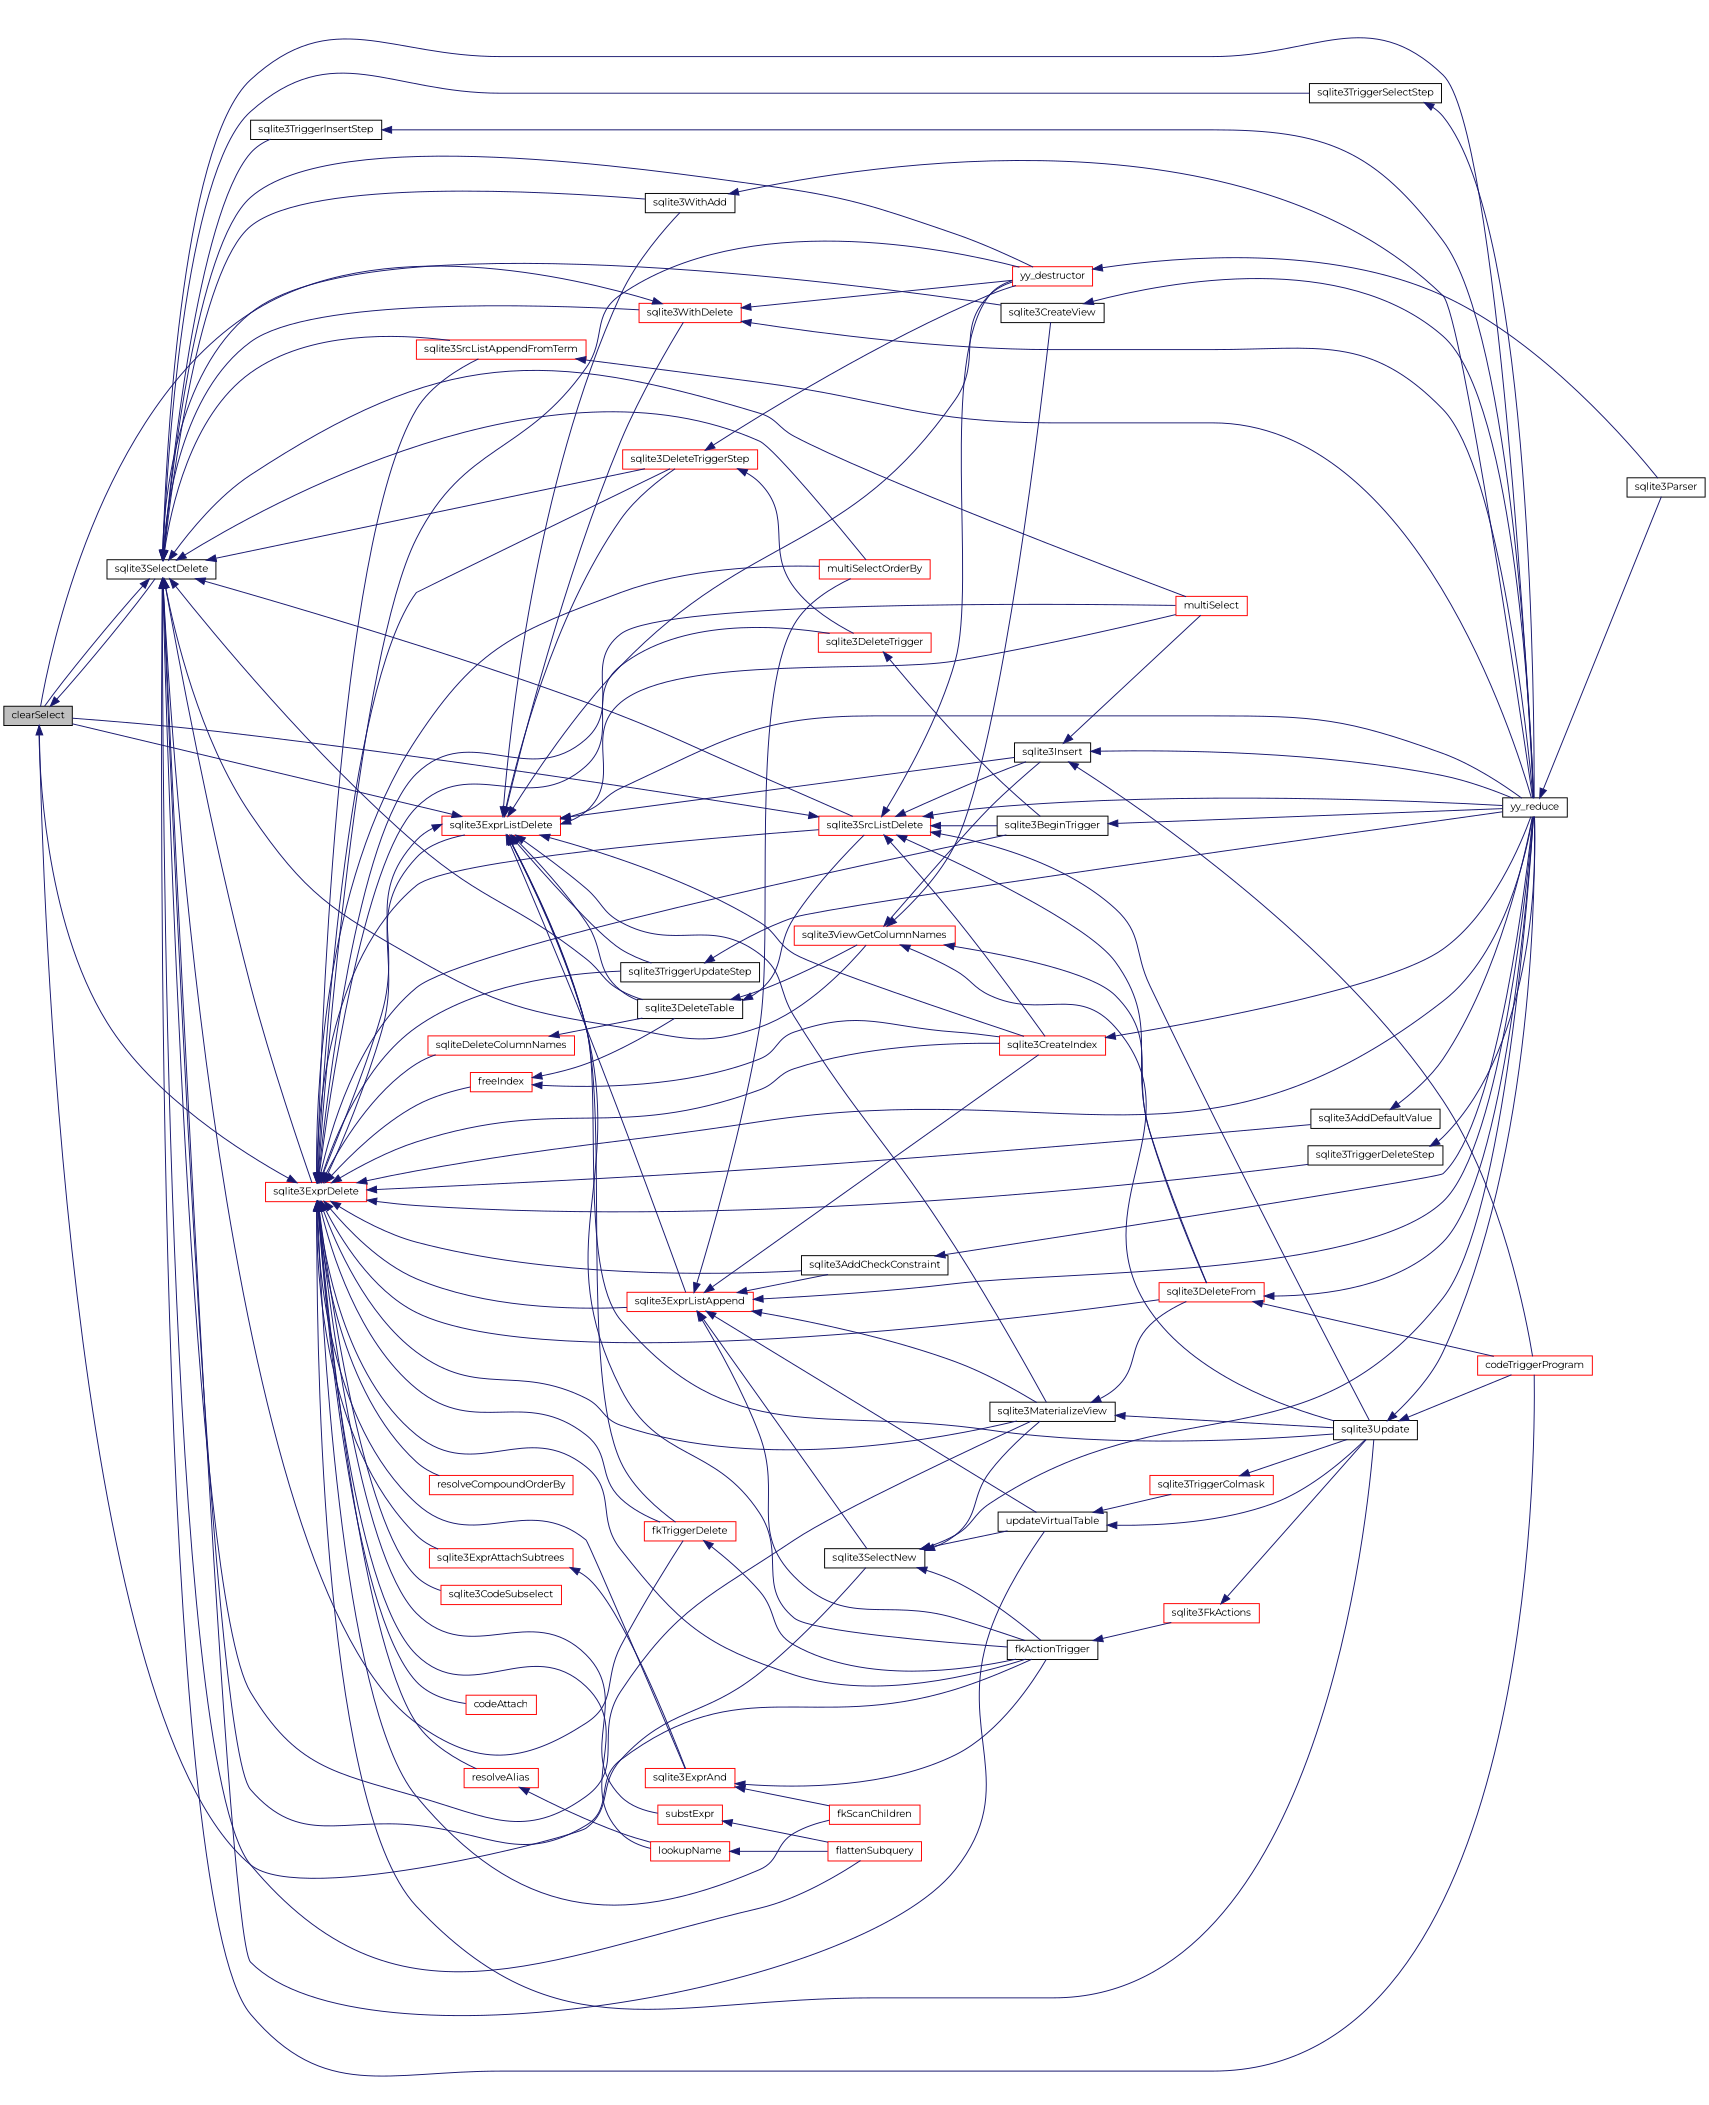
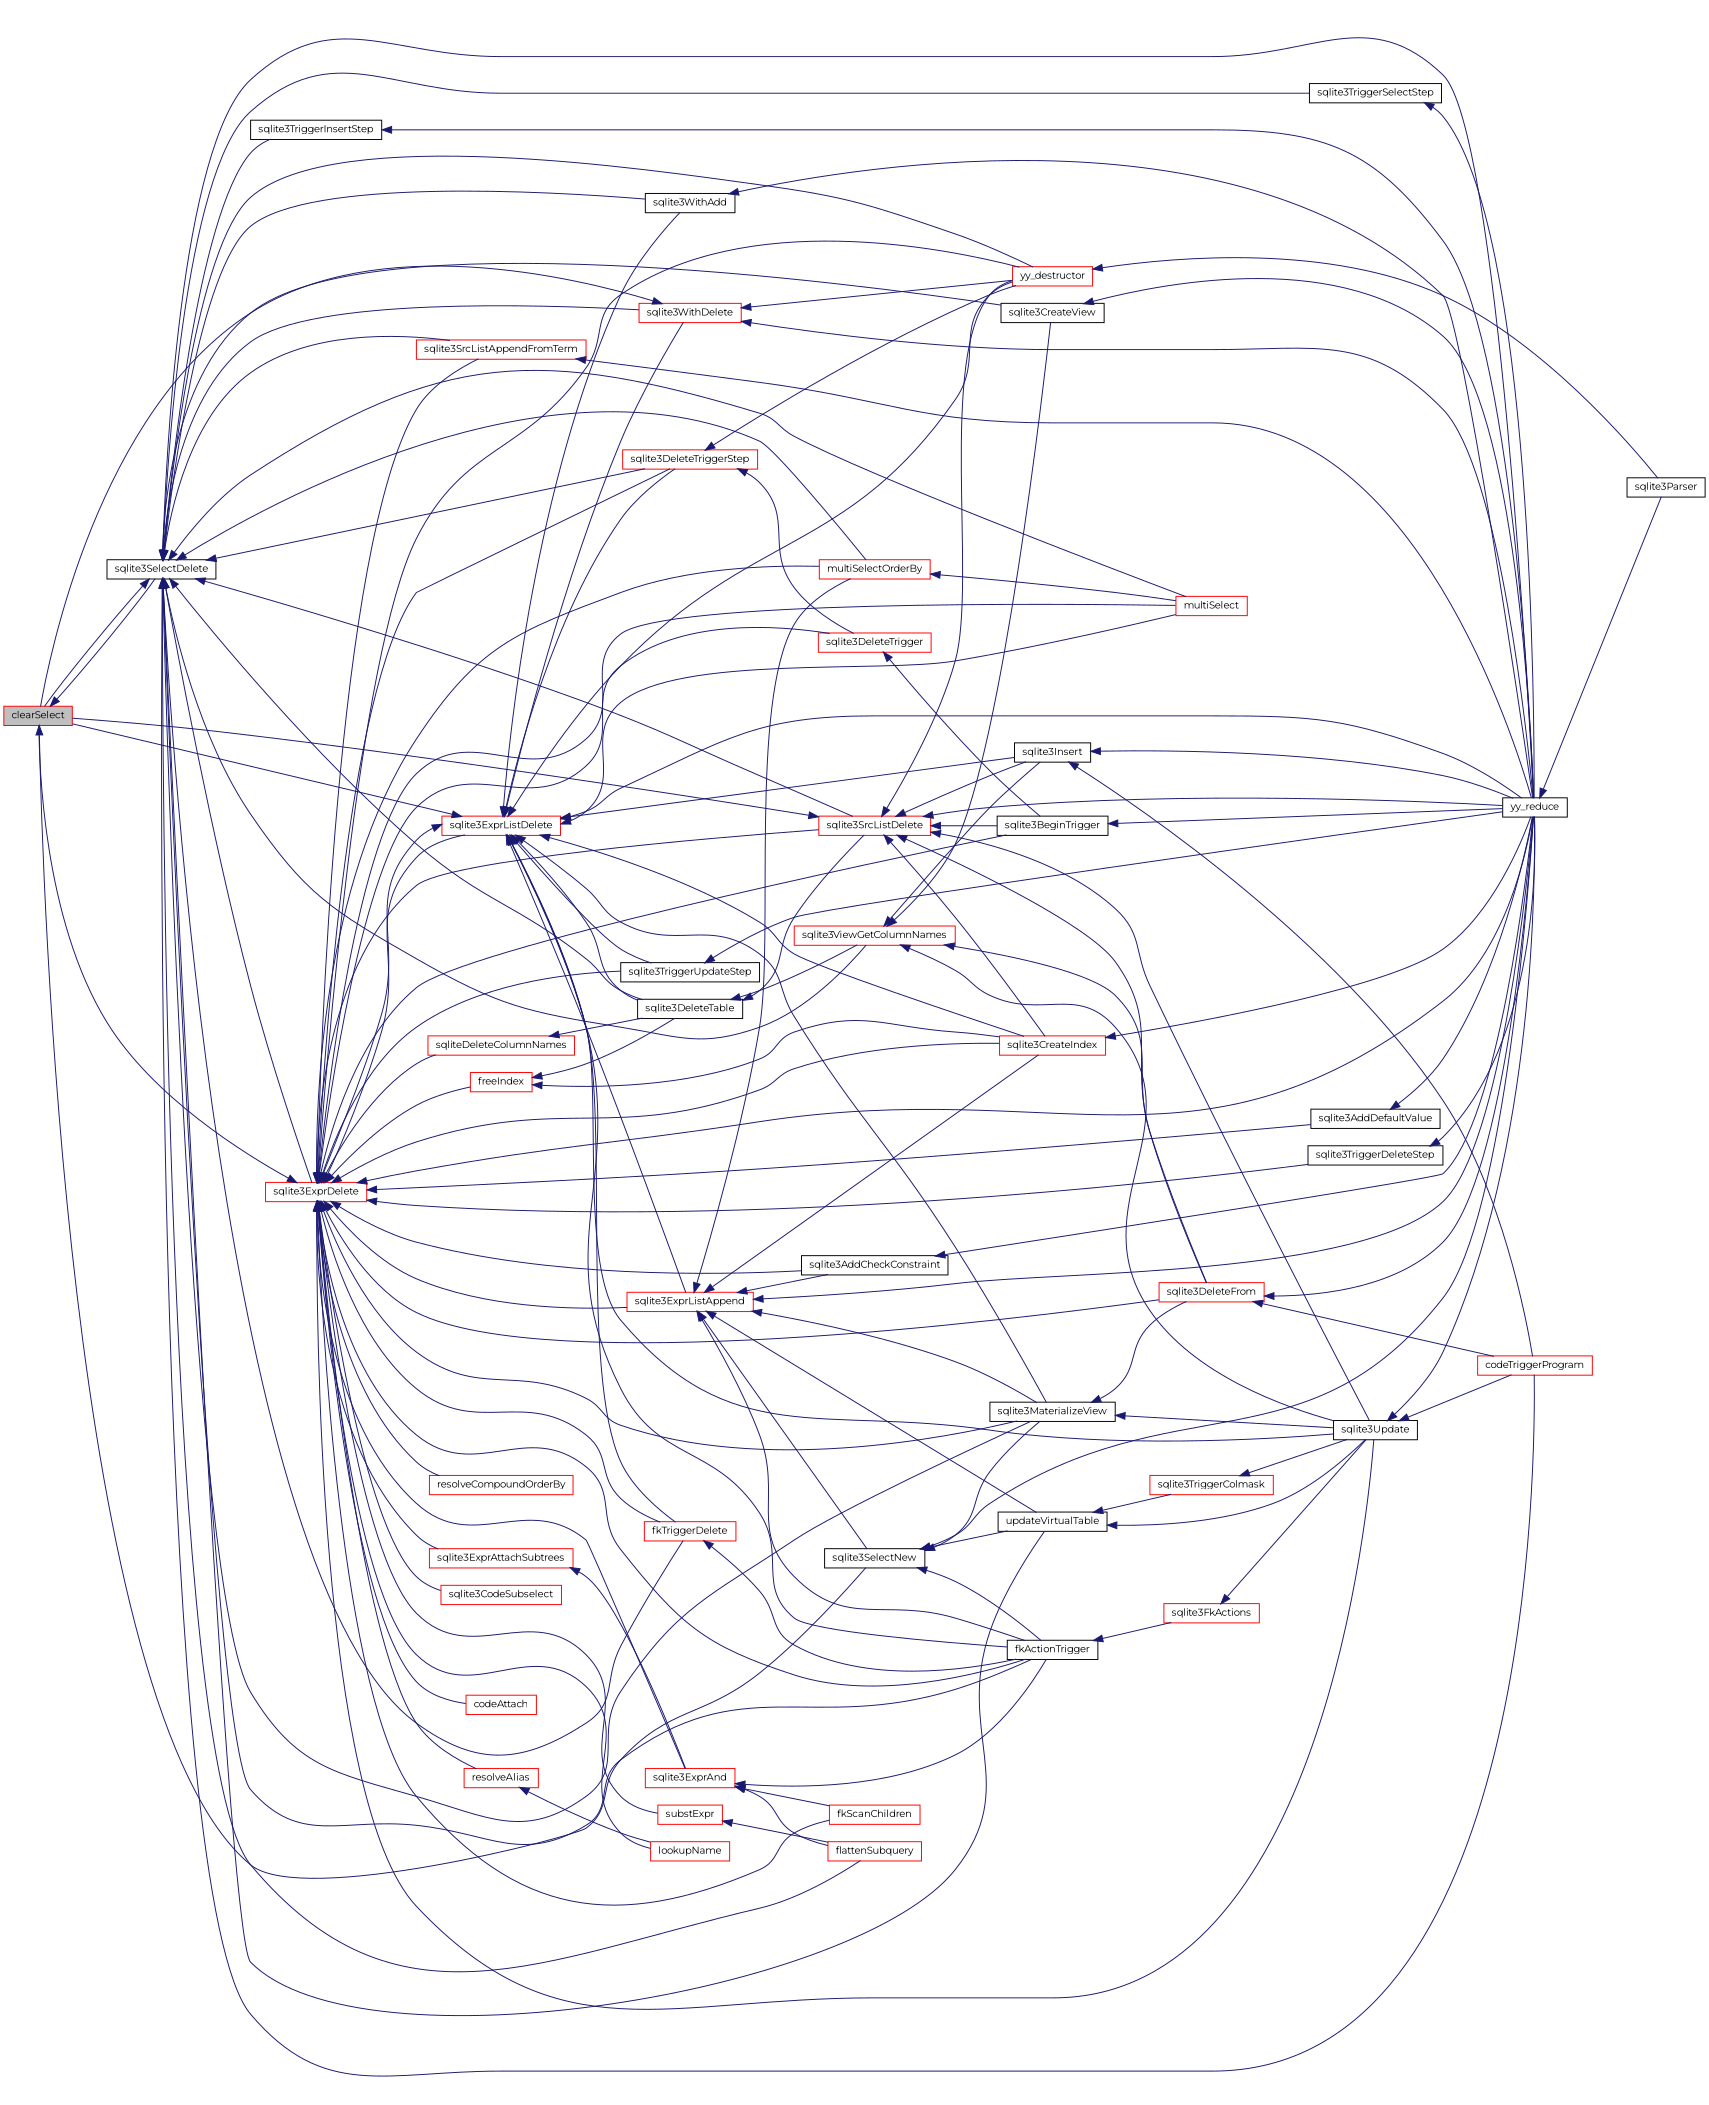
(1136, 676) -> (1058, 586)
(38, 716) -> (38, 716)
(786, 1851) -> (782, 1823)
